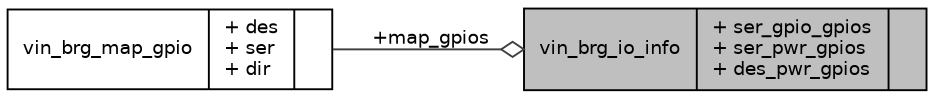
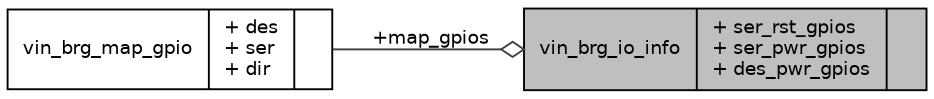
(793, 28) -> (784, 28)
